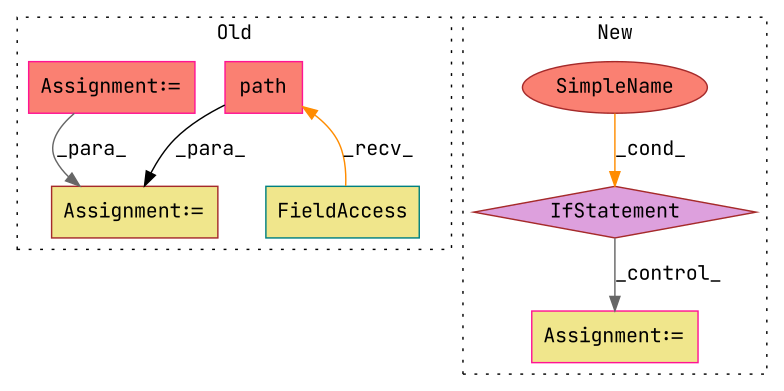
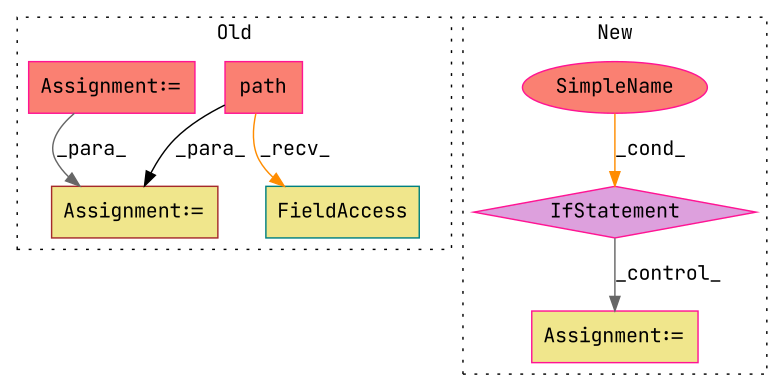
(615, 87) -> (615, 87)
(340, 146) -> (255, 148)
(615, 212) -> (615, 212)
